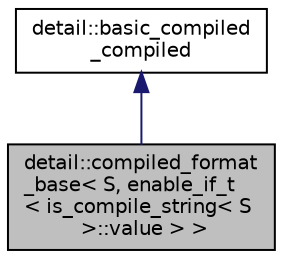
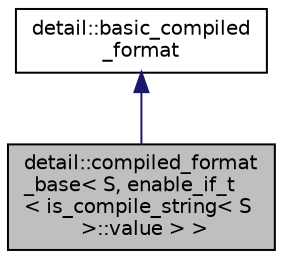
(141, 41) -> (141, 41)
